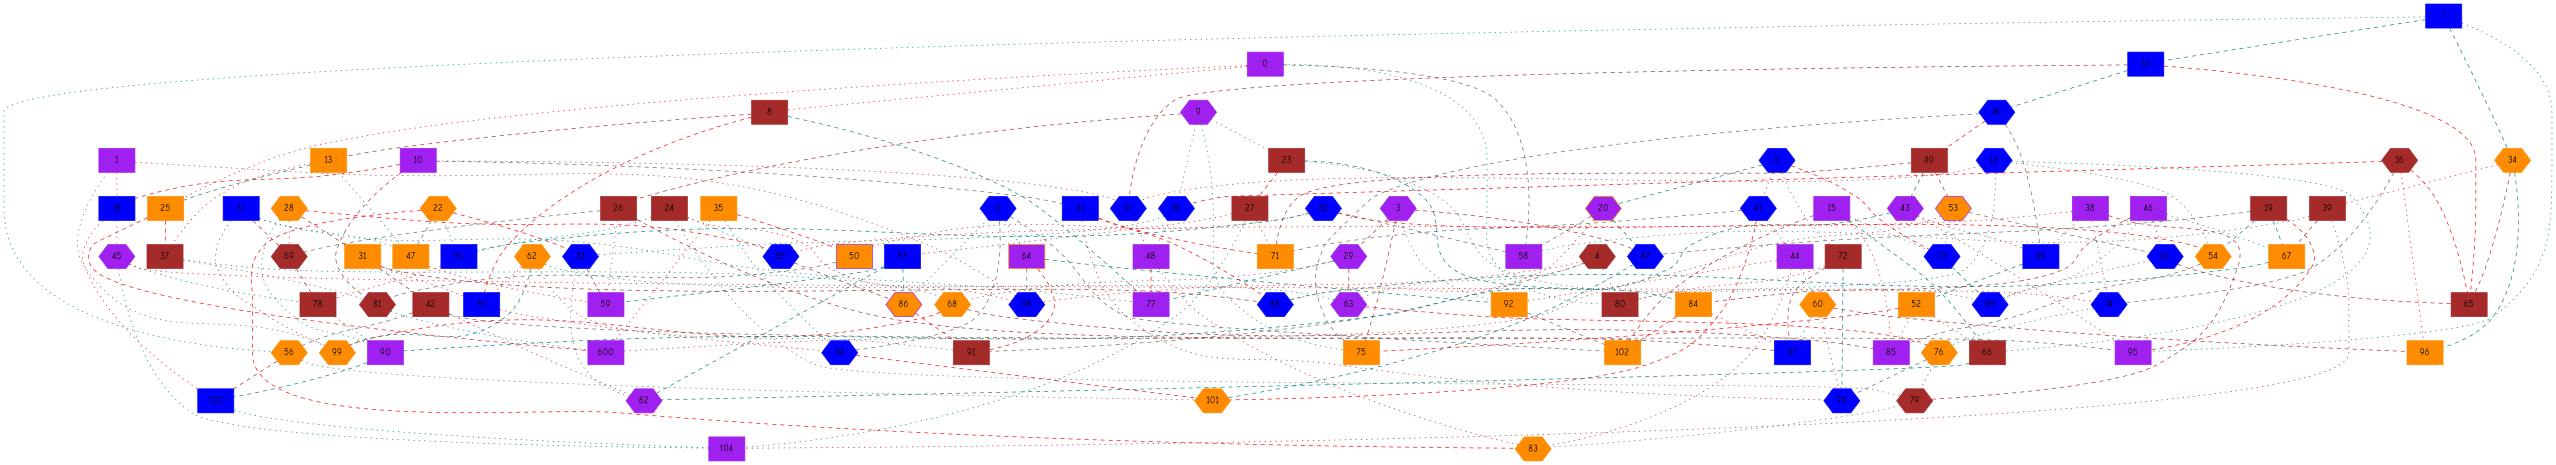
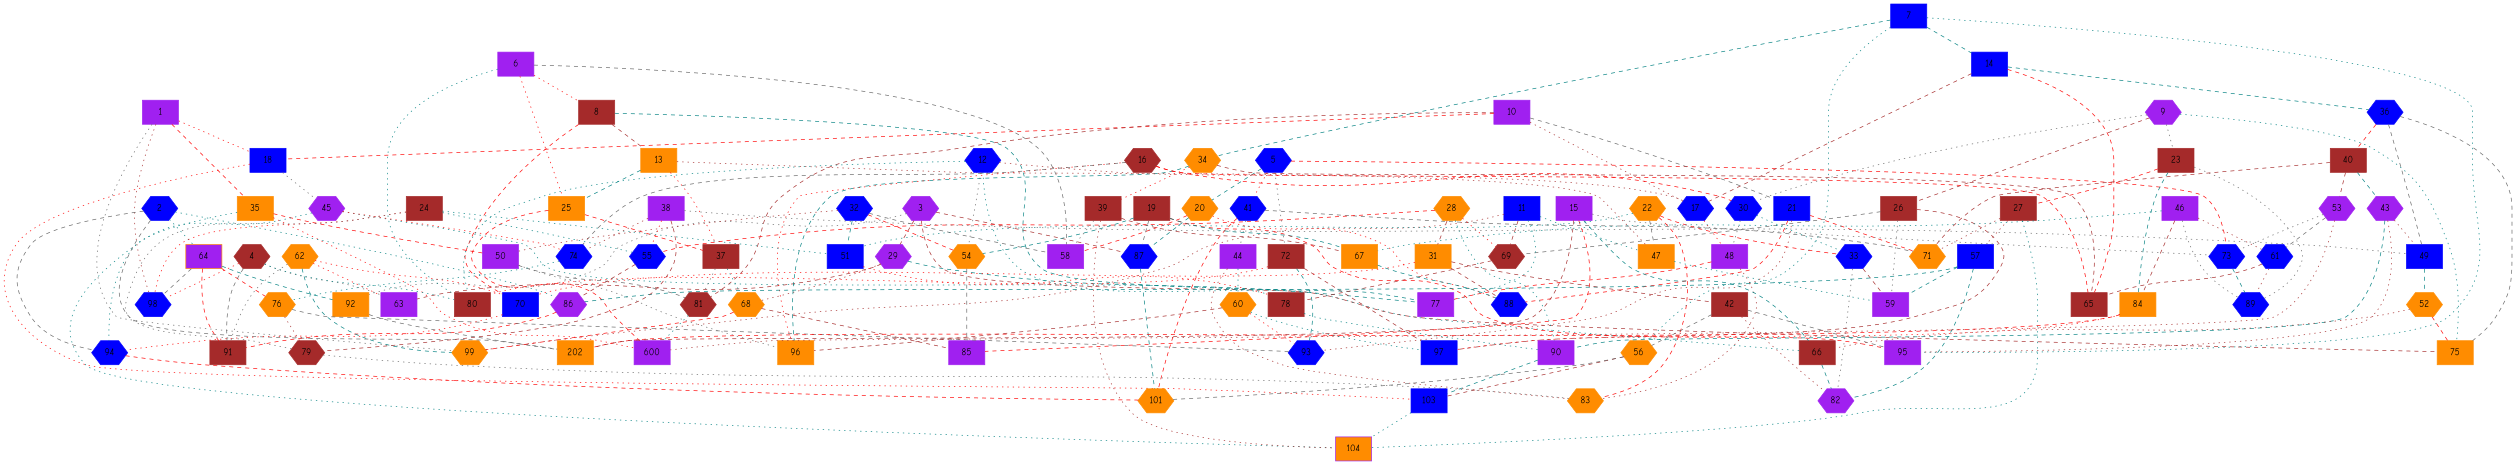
(1265, 64) -> (516, 64)
none -> (208, 160)
(370, 208) -> (1172, 174)
(1603, 208) -> (1200, 208)
(1953, 208) -> (2337, 208)
(1561, 234) -> (1136, 235)
(854, 257) -> (500, 257)
(1275, 257) -> (1927, 257)
(1708, 271) -> none
(1880, 276) -> (1210, 342)
(939, 287) -> (345, 279)
(512, 289) -> (1793, 286)
(904, 305) -> (569, 305)
(1349, 305) -> (399, 305)
(1917, 305) -> (2425, 305)
none -> (648, 306)
(1633, 321) -> (244, 282)
(1904, 329) -> none
(1623, 353) -> (575, 353)
(748, 390) -> (1433, 381)
(727, 449) -> (1354, 449)
